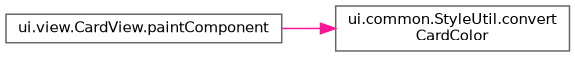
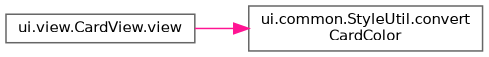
(144, 28) -> (100, 28)
